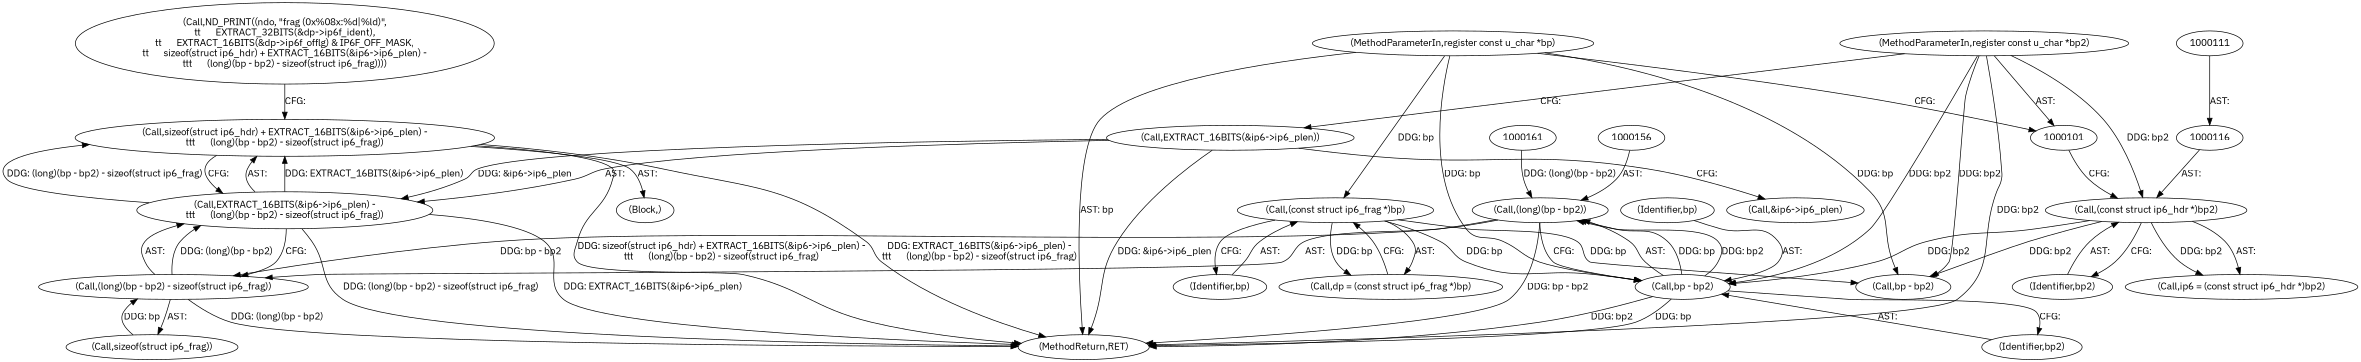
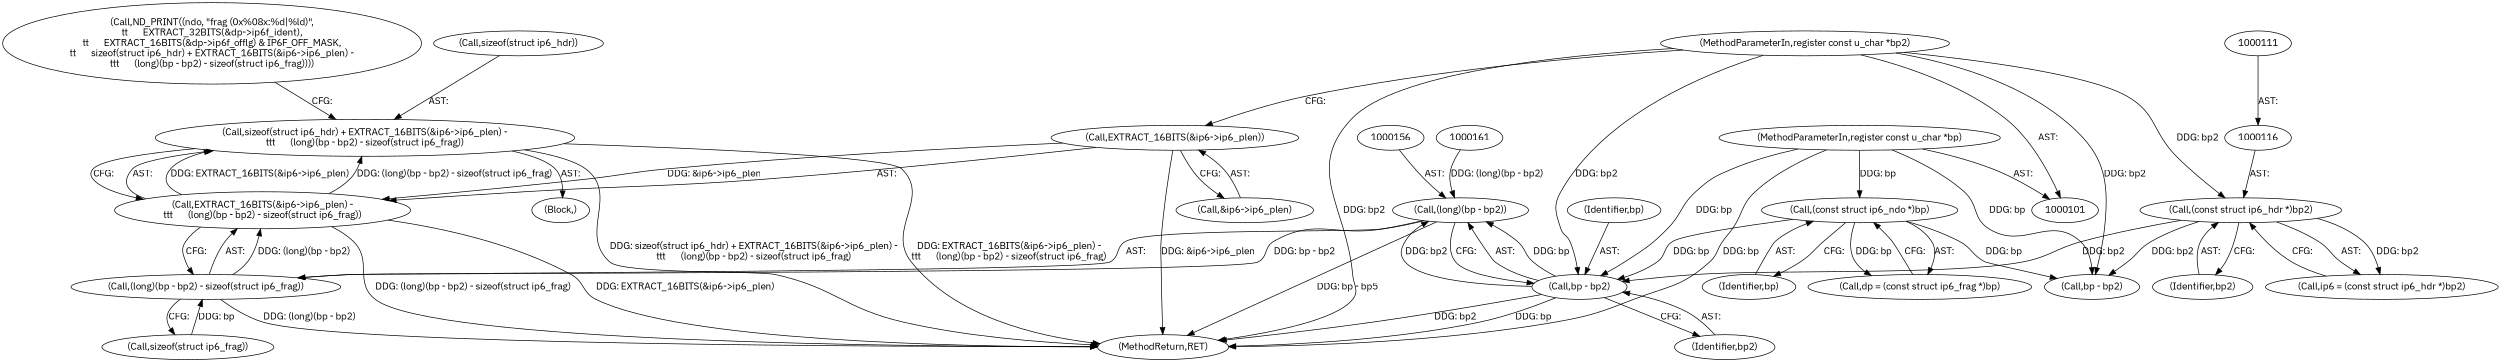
none -> (519, 43)
(1926, 102) -> (2024, 174)
none -> (1226, 173)
(2086, 176) -> (2286, 258)
(1097, 210) -> (1741, 252)
(1335, 210) -> (1860, 210)
(1558, 287) -> (1347, 287)
(178, 317) -> (180, 317)
